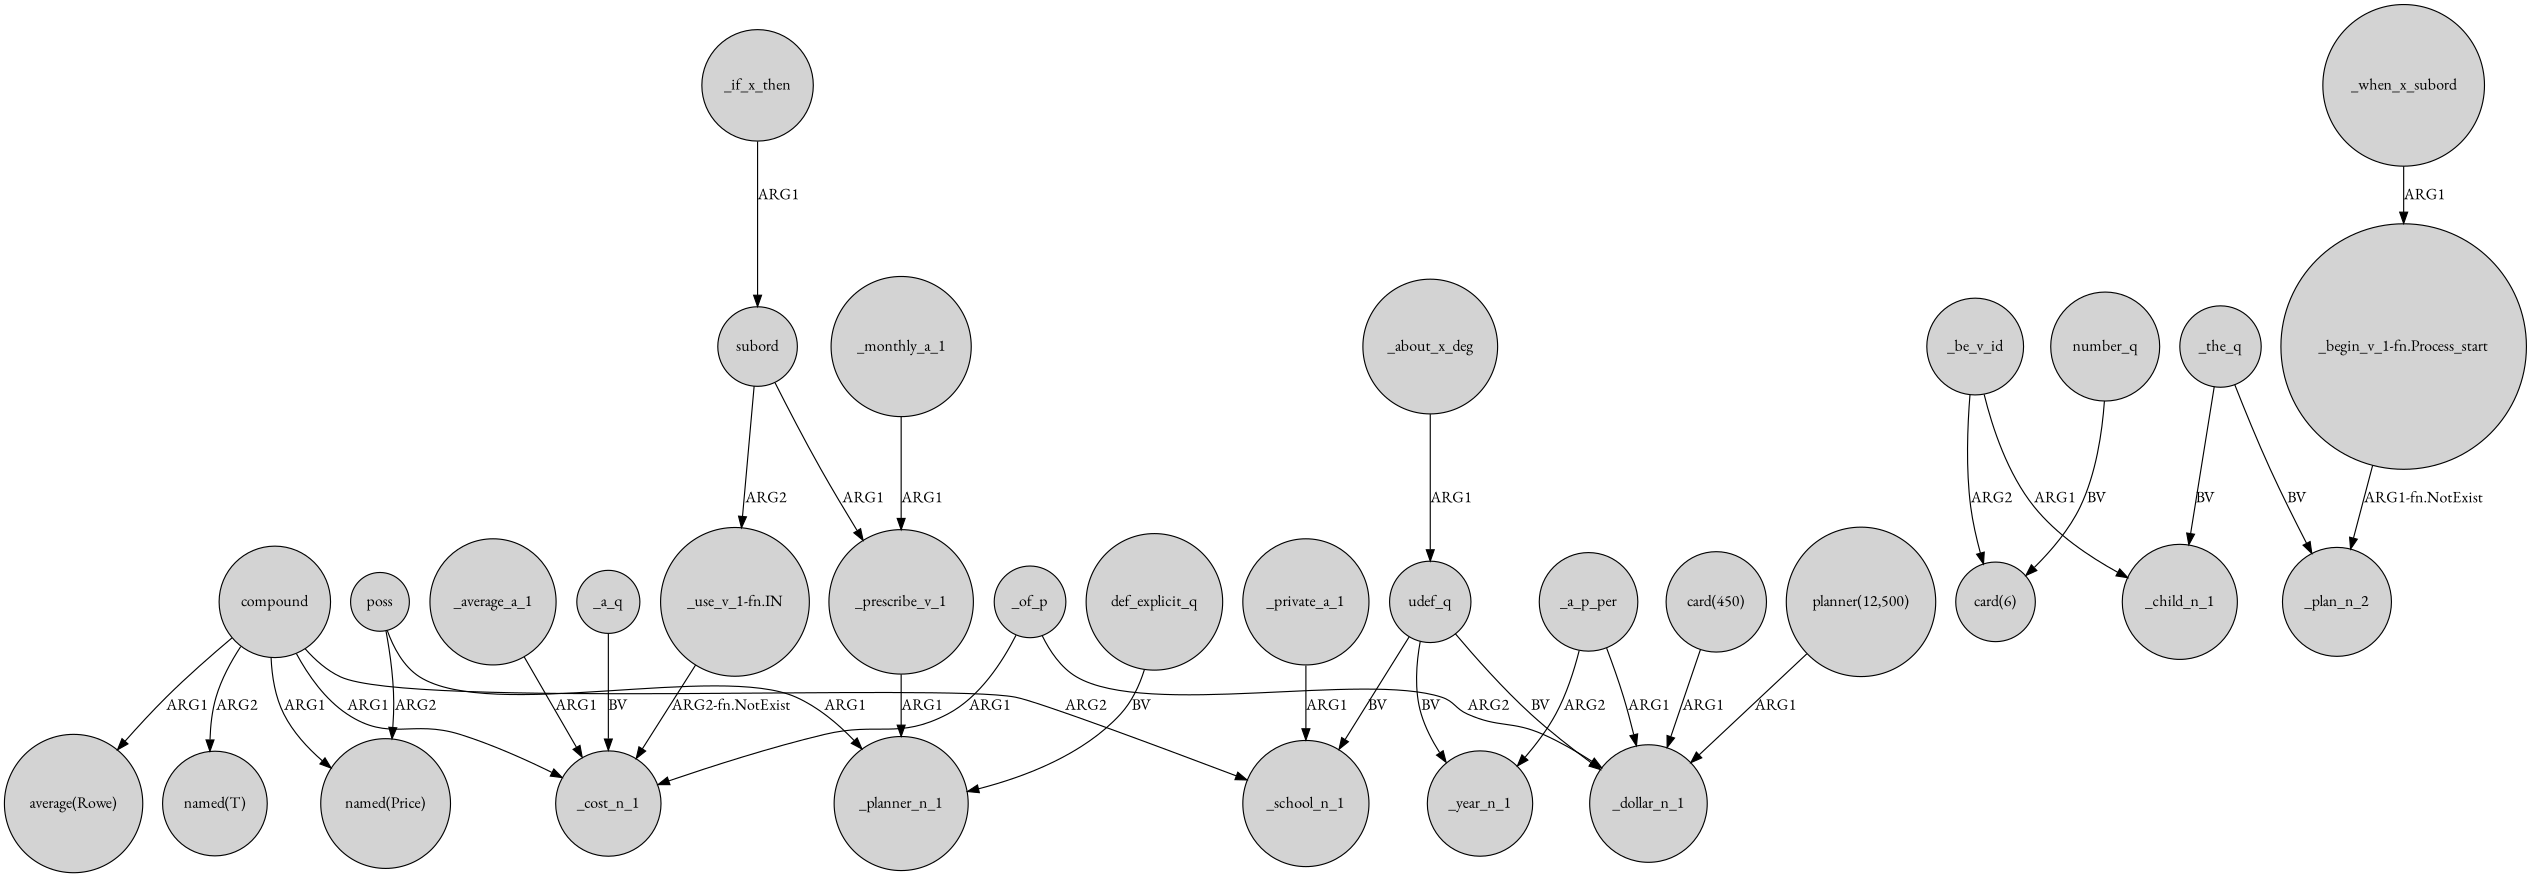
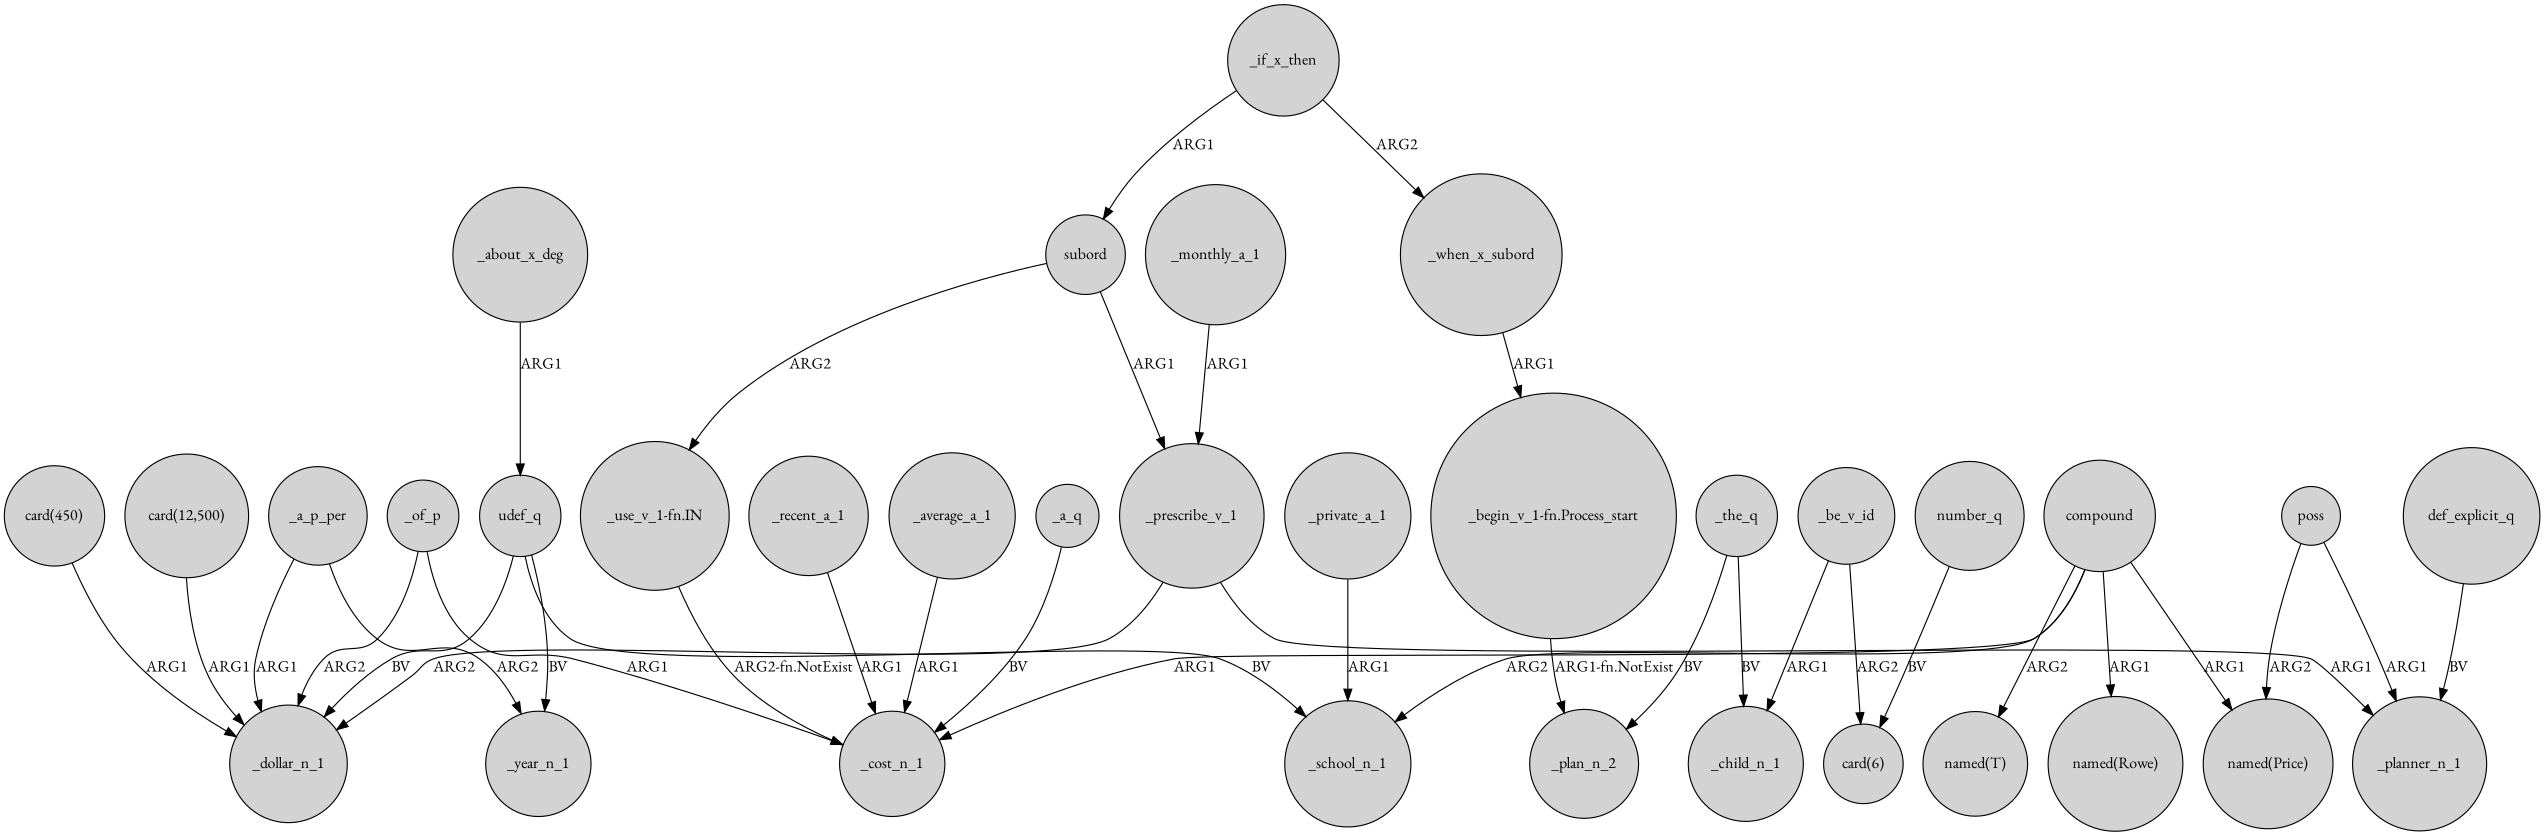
none -> (1369, 145)
none -> (809, 516)
(1861, 602) -> (187, 516)
none -> (584, 650)
(74, 804) -> (2115, 764)
